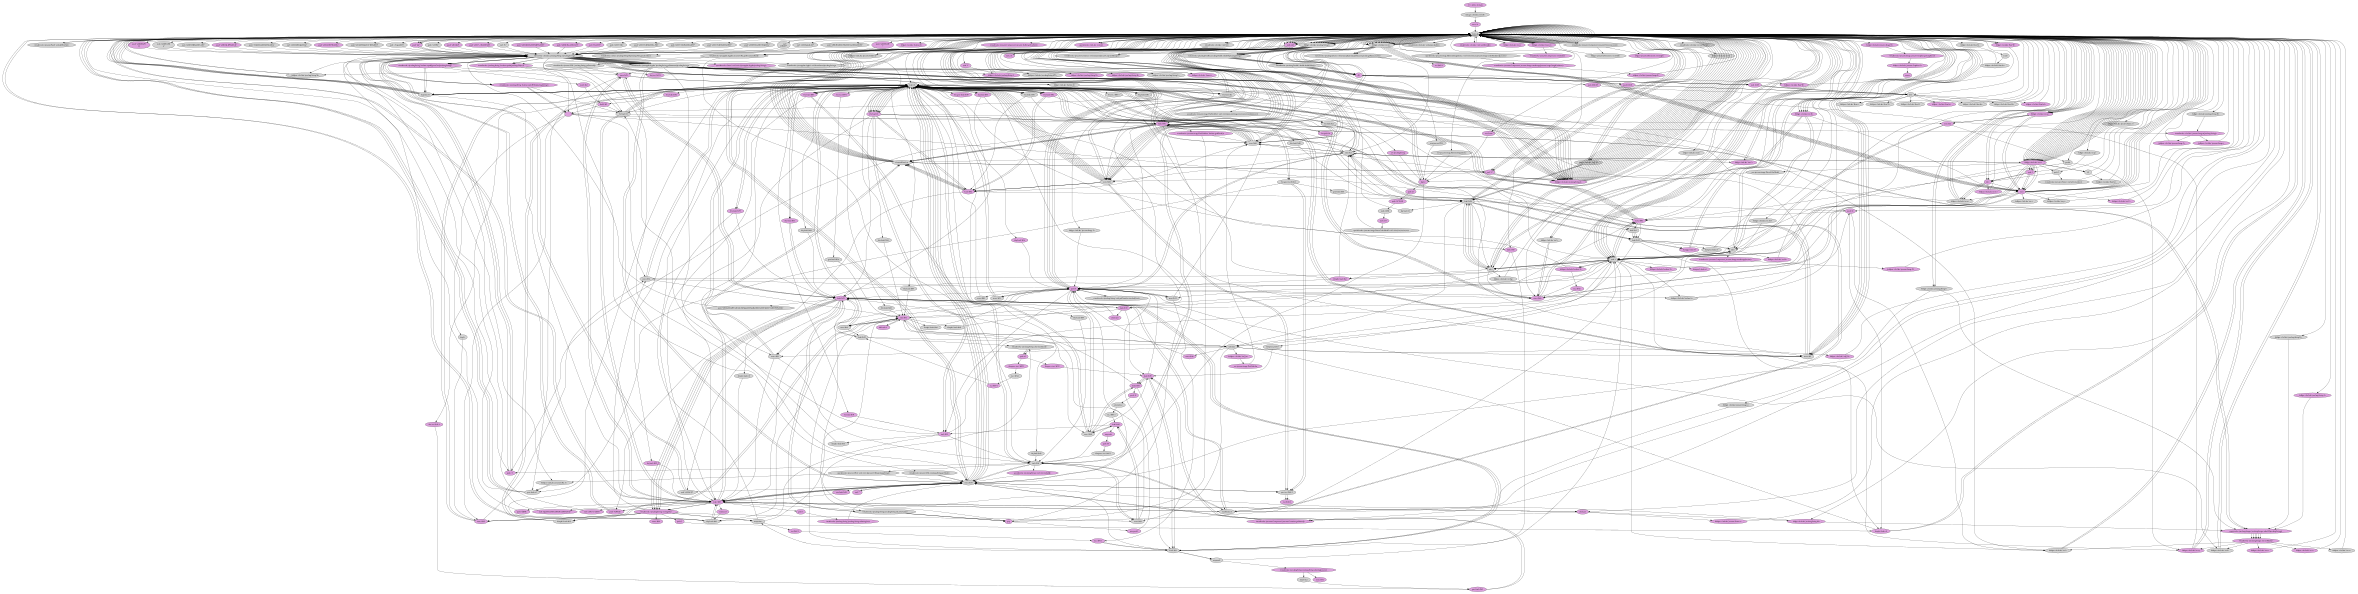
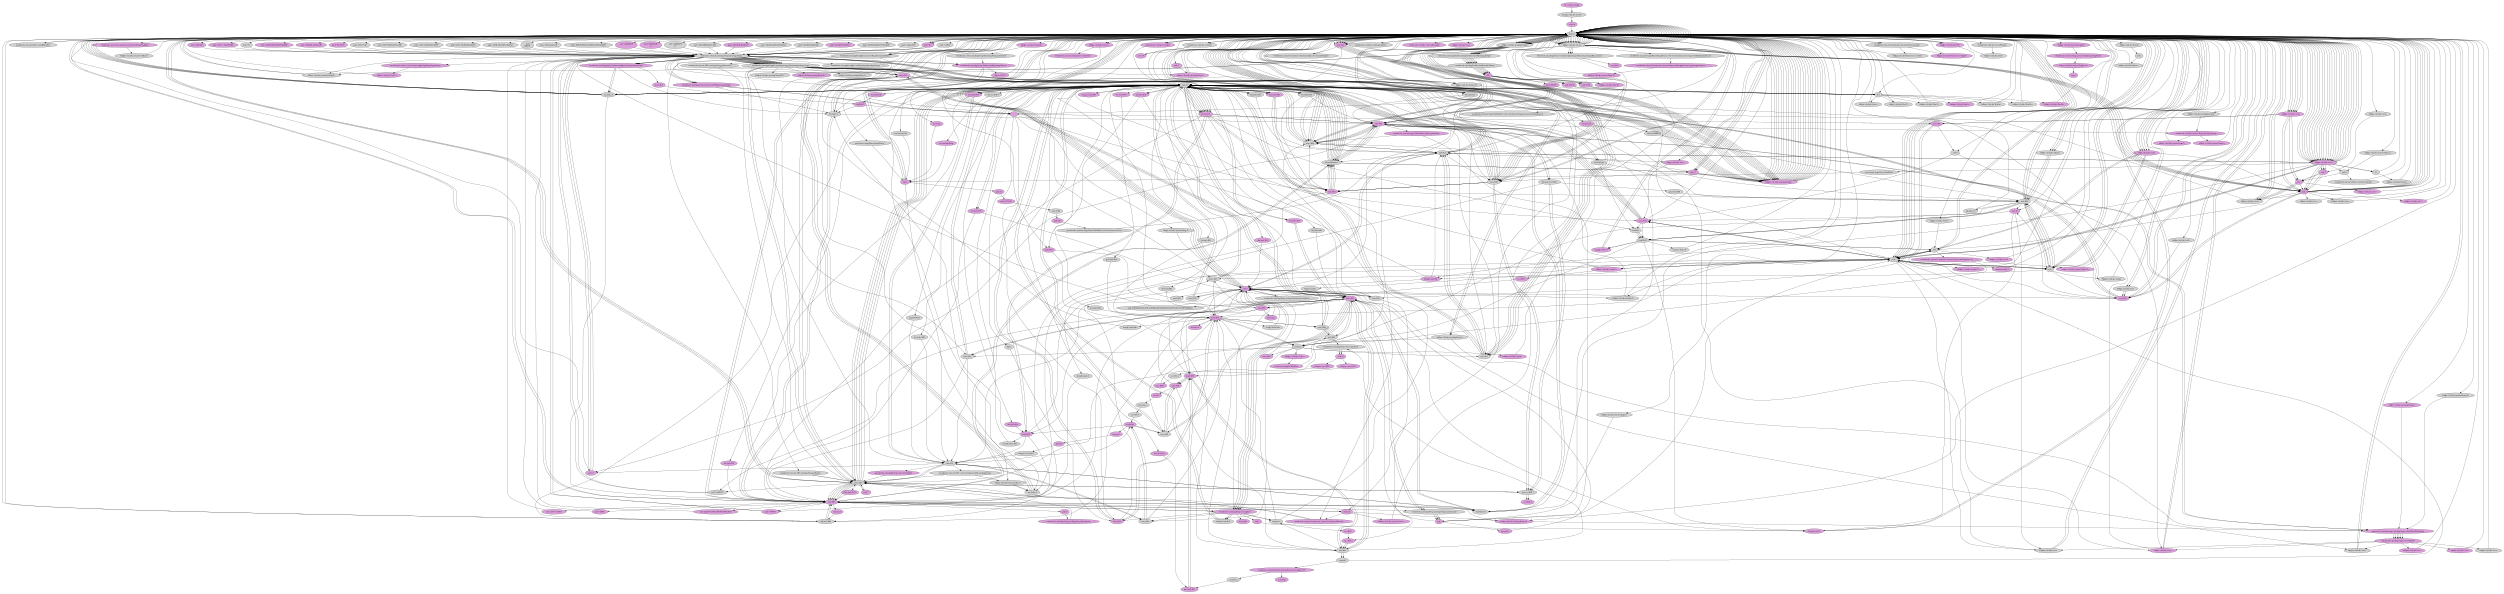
(1125, 75) -> none
(1363, 284) -> none
